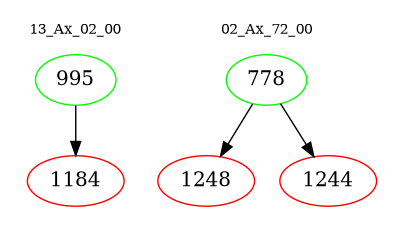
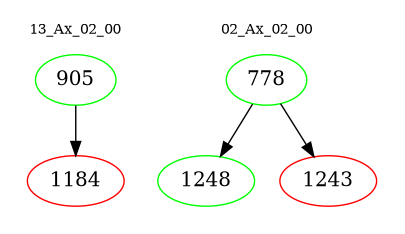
(267, 30) -> (267, 30)
(76, 80) -> (76, 80)
(206, 181) -> (206, 181)
(328, 181) -> (328, 181)
